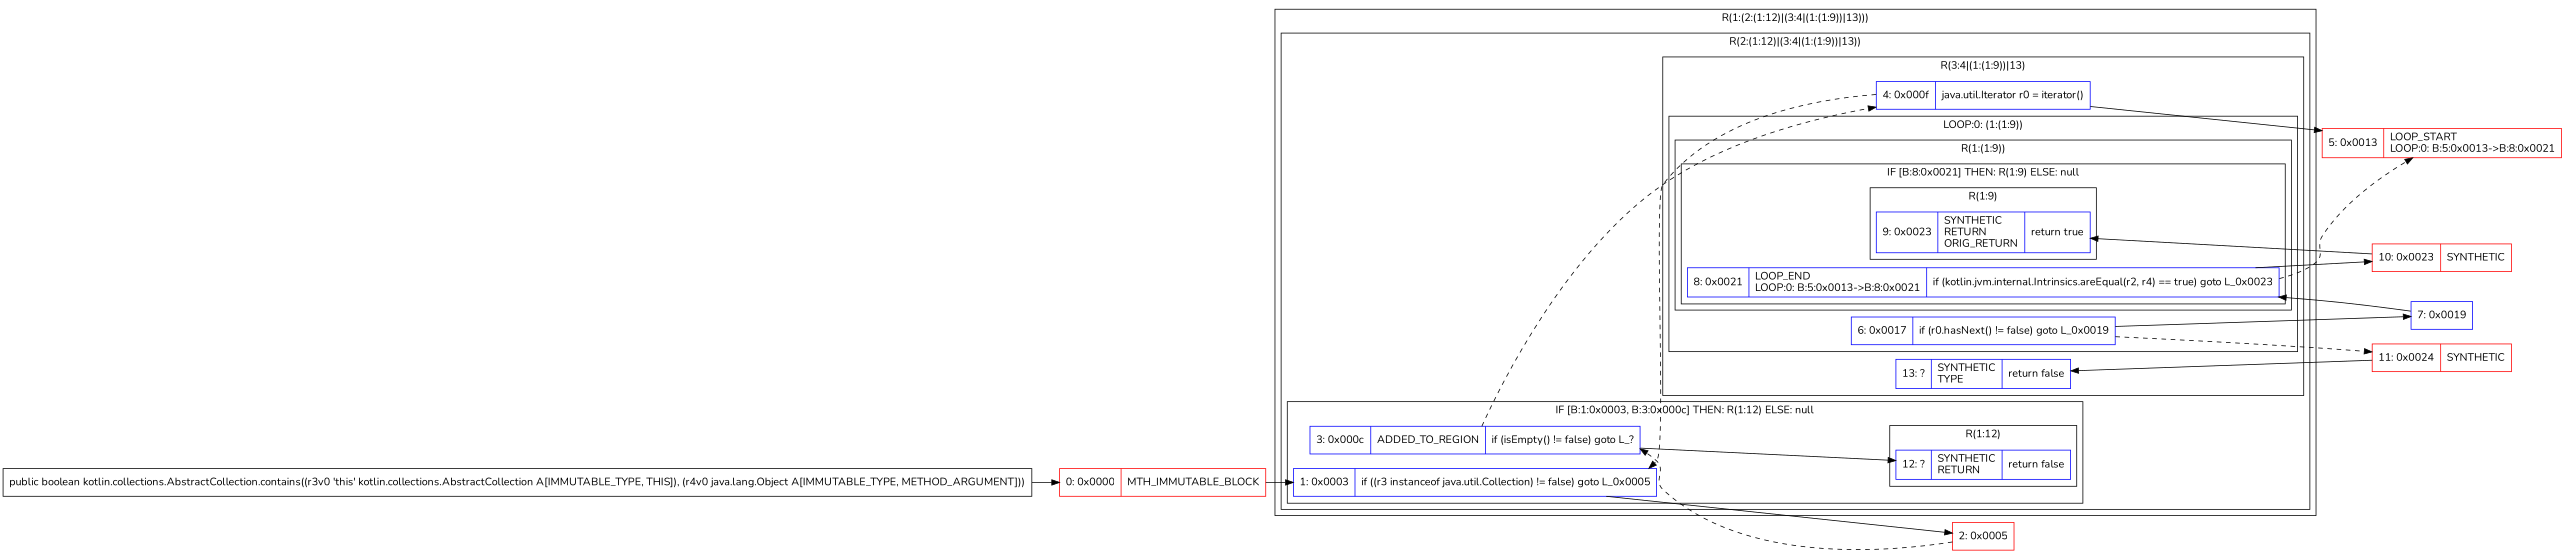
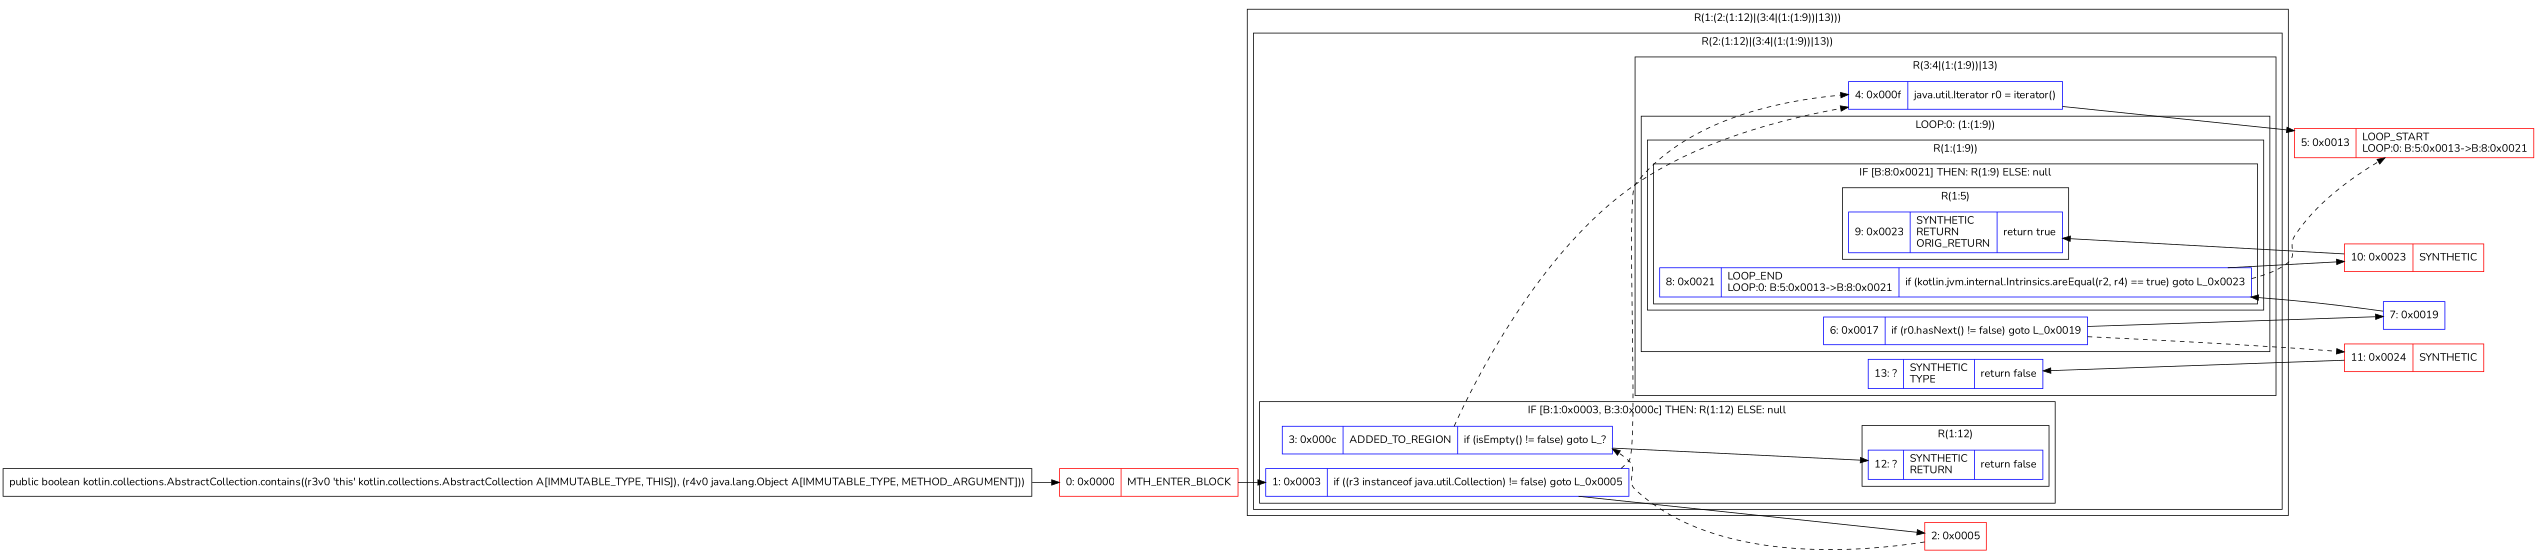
(1694, 154) -> (1660, 159)
(1983, 197) -> (1956, 197)
(1193, 482) -> (1180, 482)
